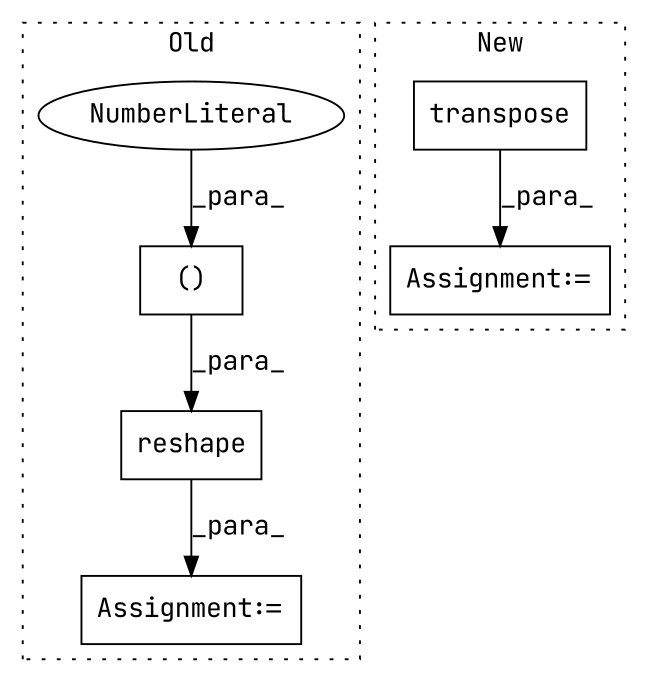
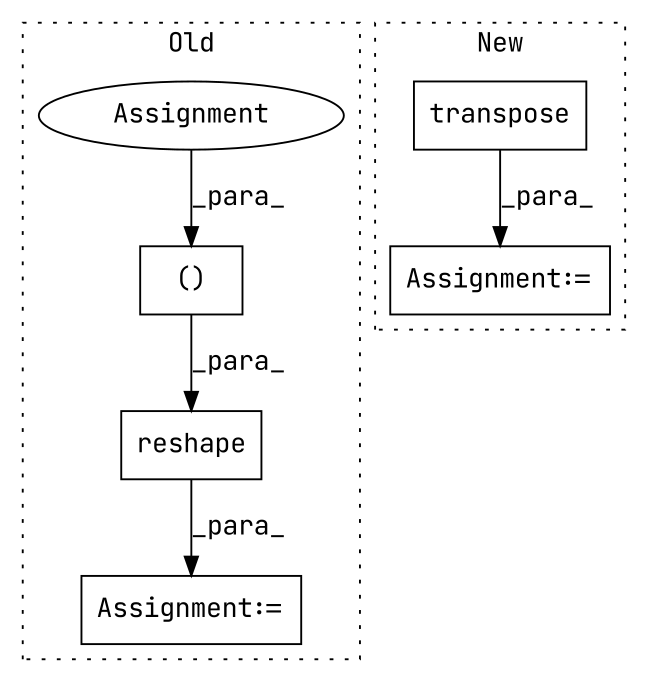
(191, 116) -> (191, 116)
